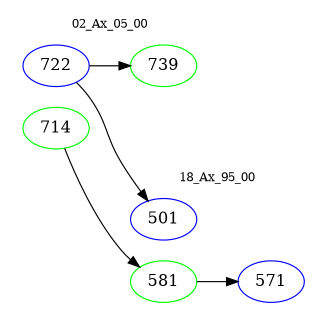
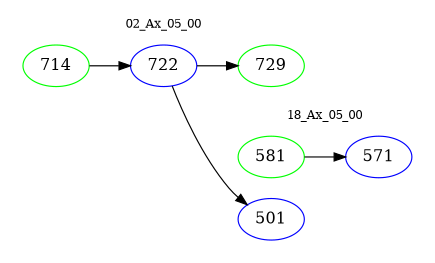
(164, 66) -> (271, 66)
(217, 178) -> (325, 116)
(92, 207) -> (104, 66)
